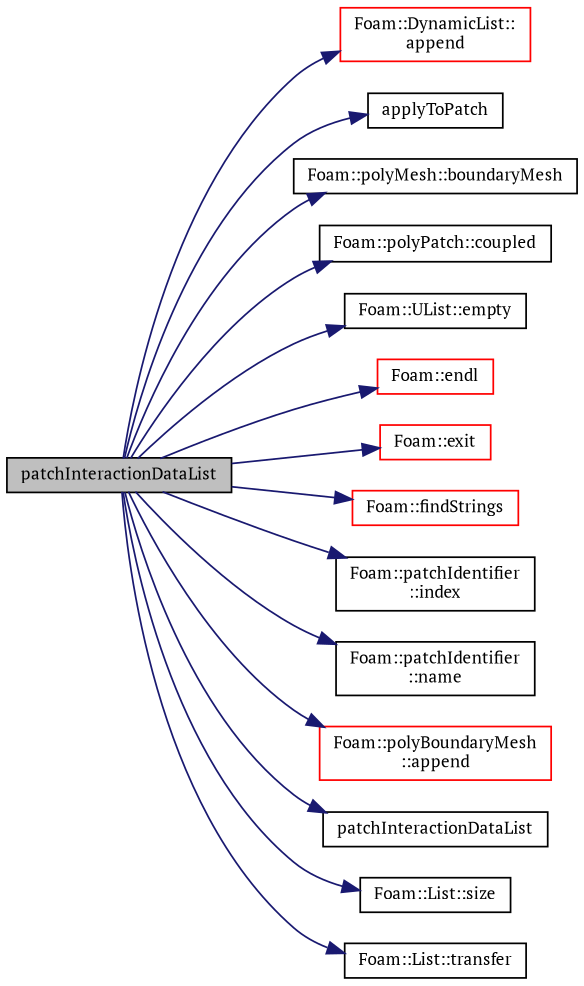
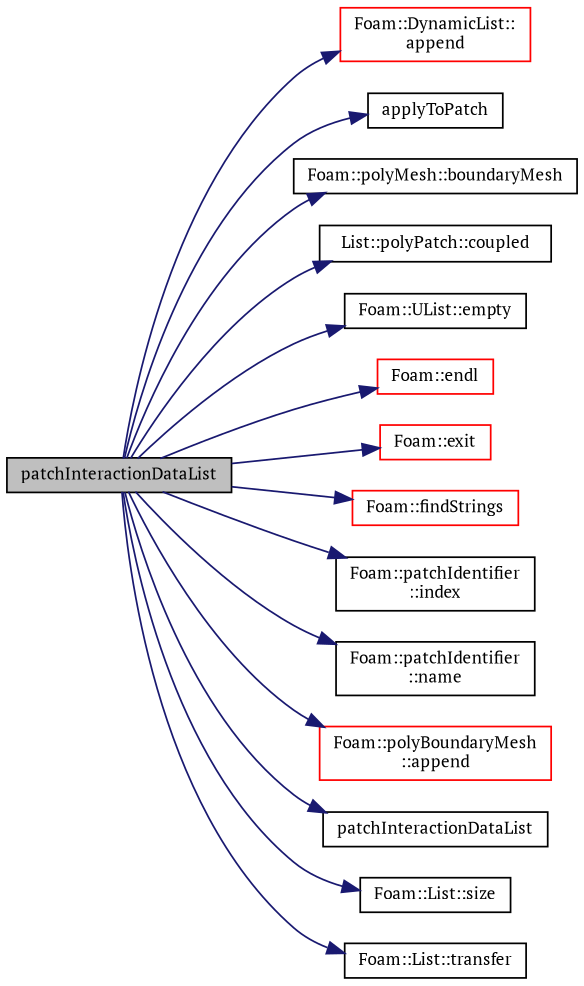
(435, 244) -> (435, 244)
